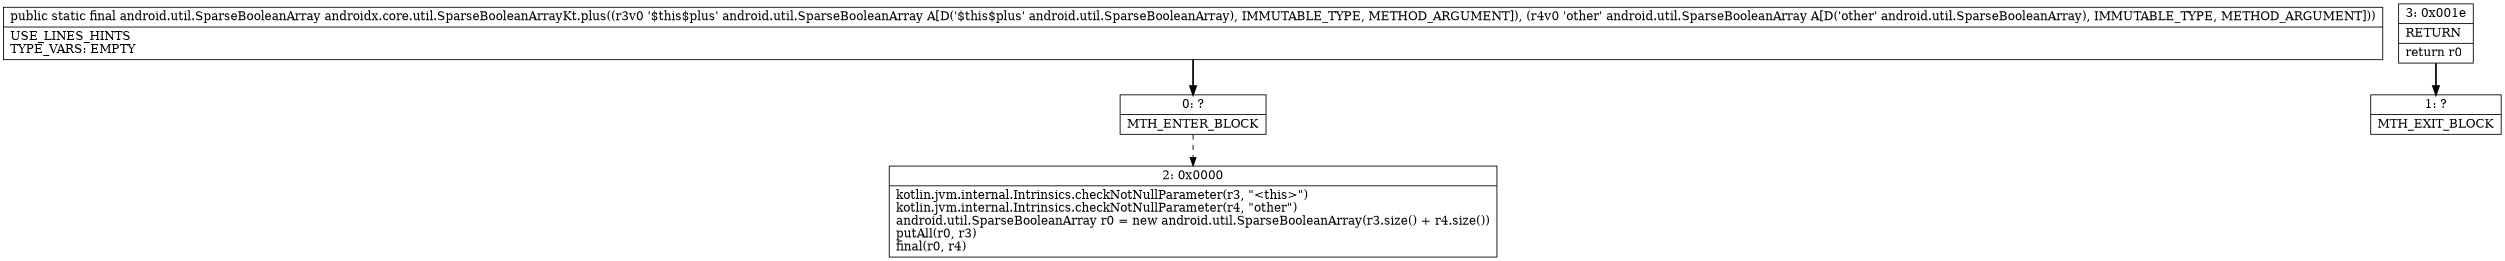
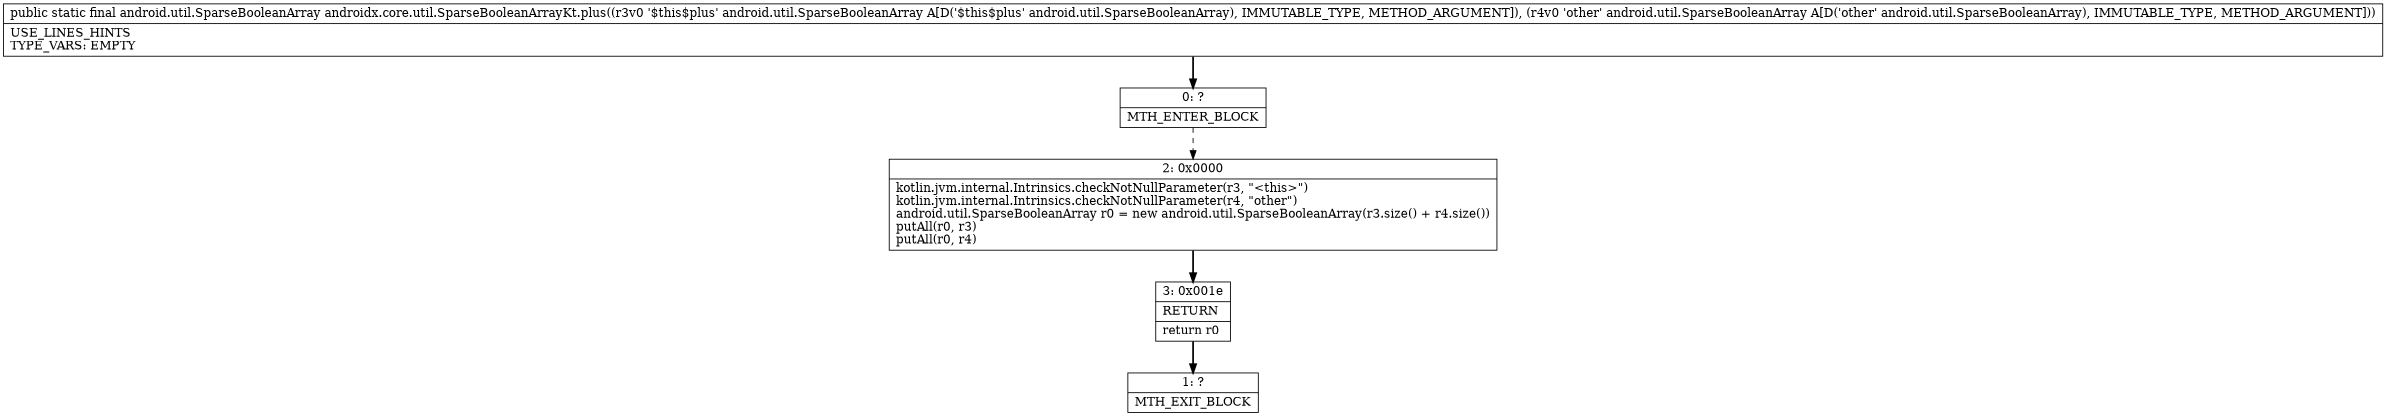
(931, 247) -> (936, 240)
none -> (1193, 262)
